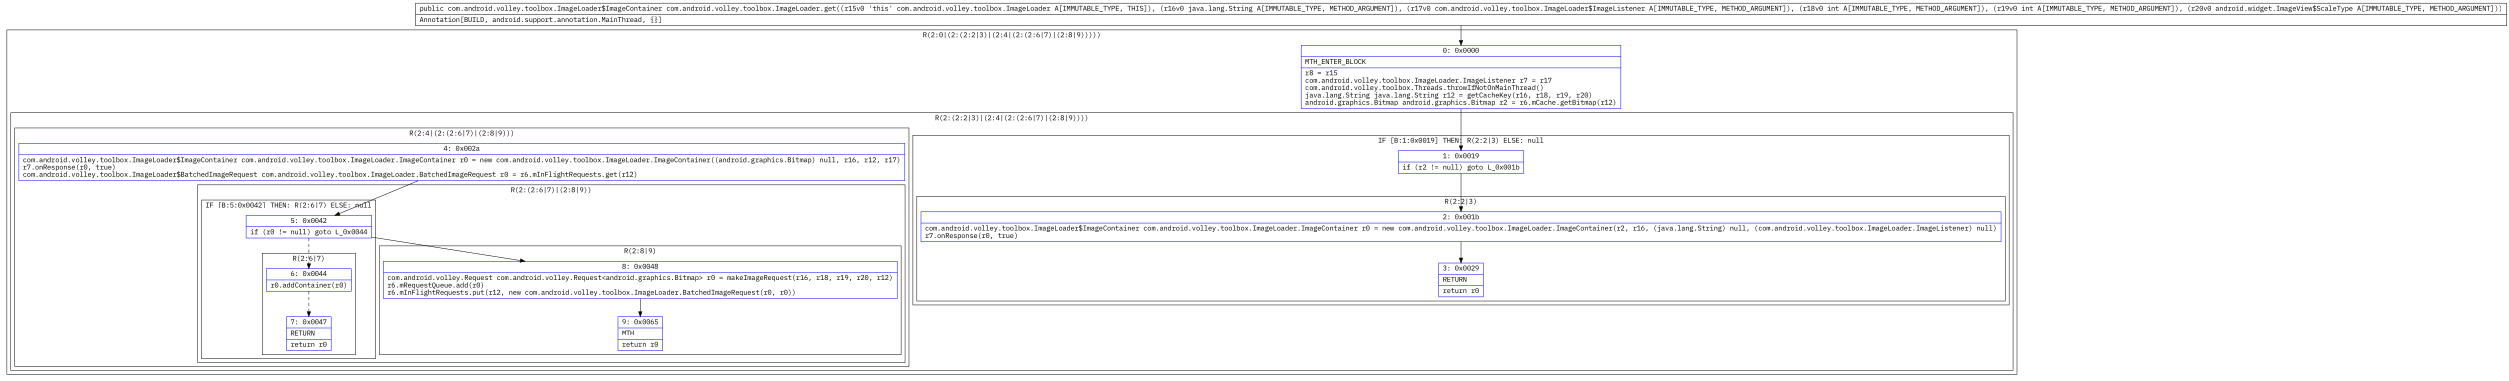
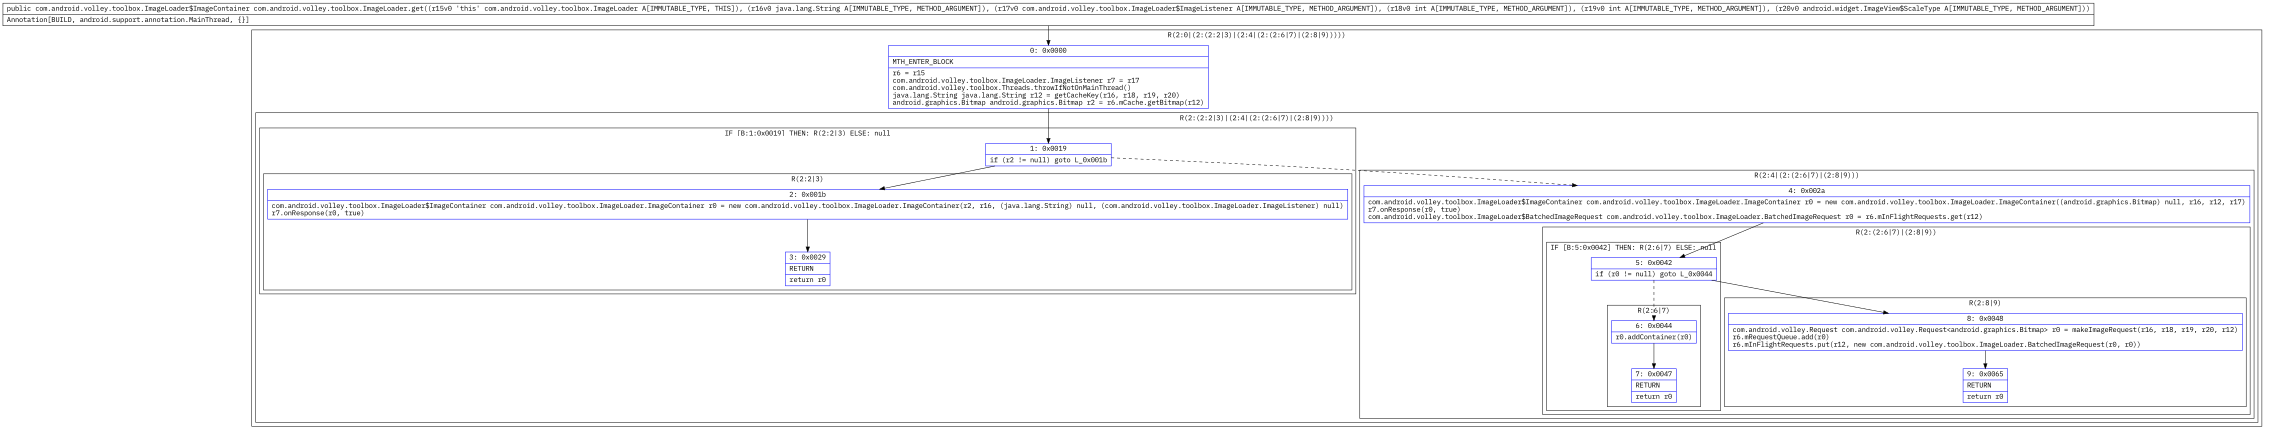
(1322, 73) -> (909, 73)
none -> (1342, 169)
(309, 301) -> (1654, 353)
(628, 333) -> (1979, 385)
